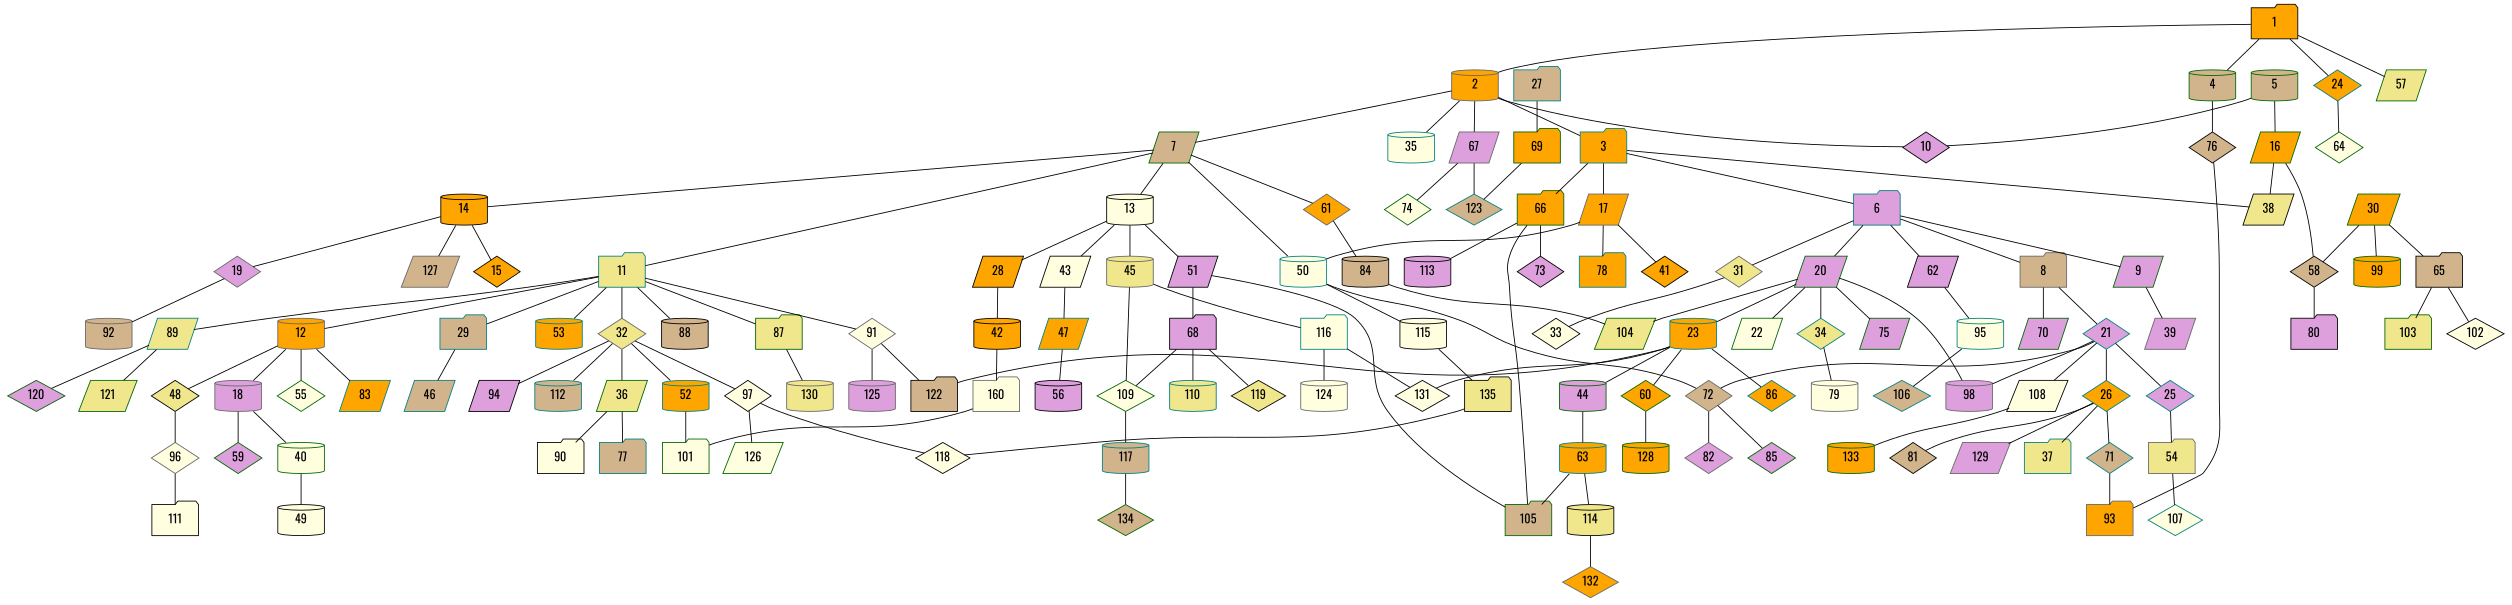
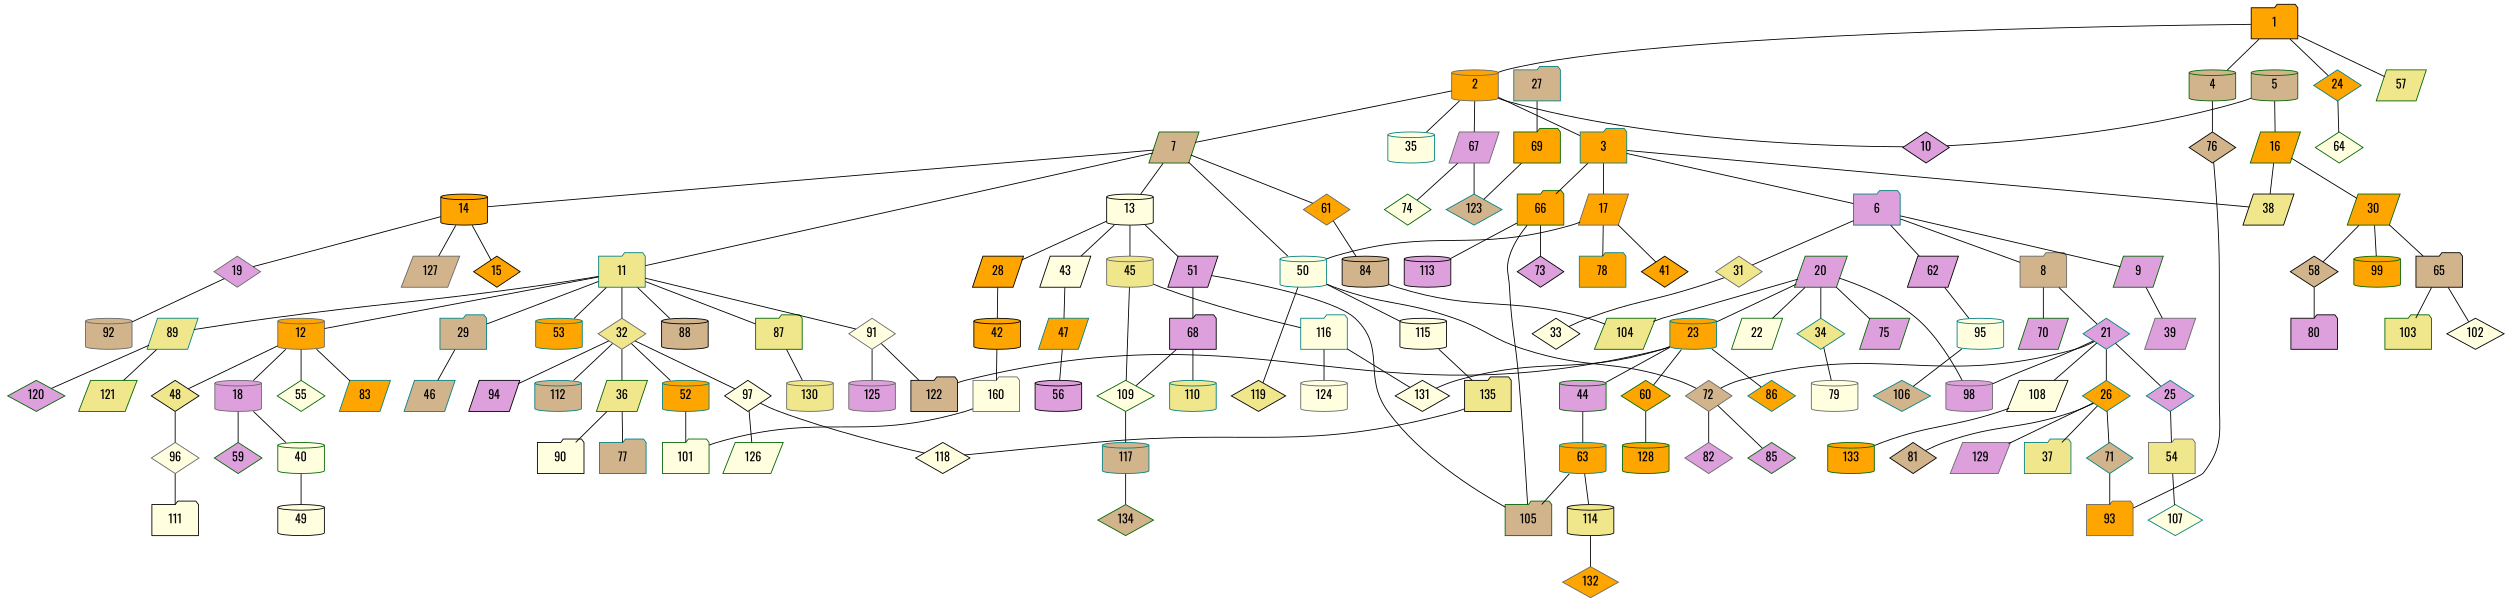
(2305, 208) -> (2324, 178)
(1849, 241) -> none
(1229, 368) -> (1280, 335)
